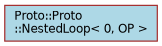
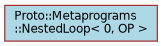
(81, 23) -> (81, 23)
